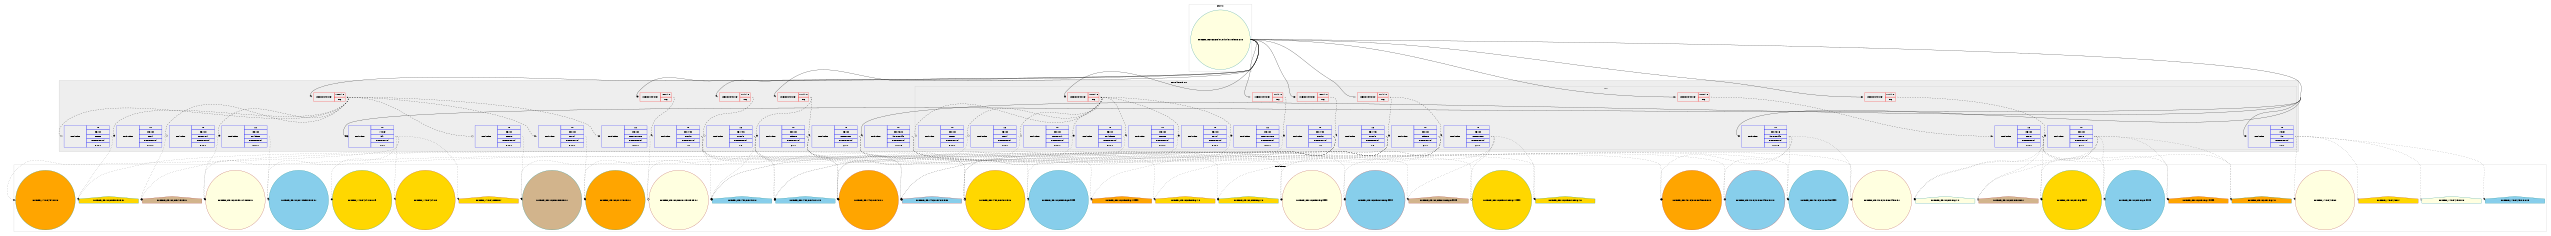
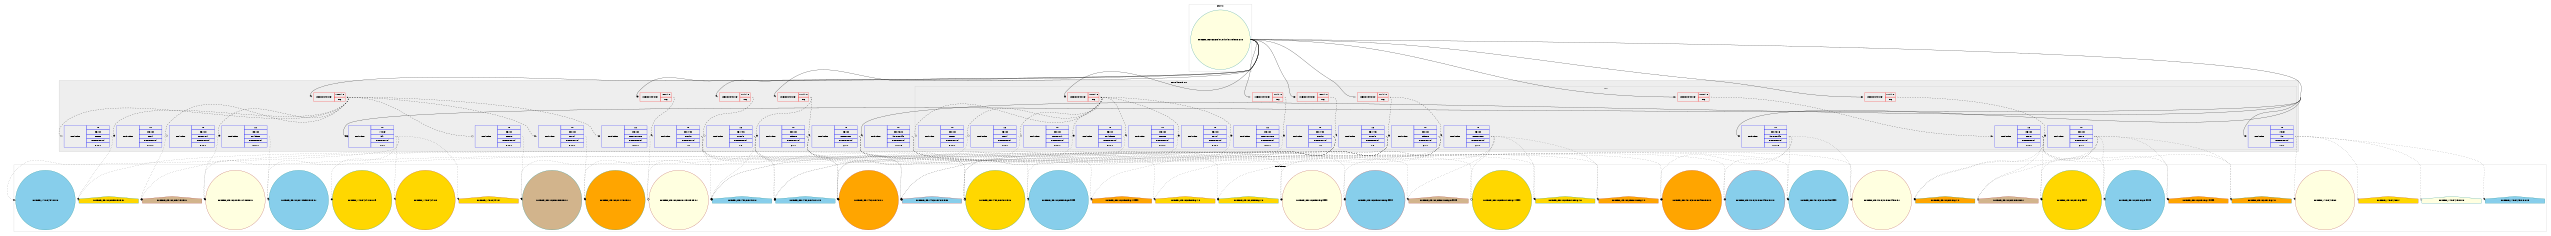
(45, 200) -> (45, 200)
(489, 200) -> (489, 200)
(995, 200) -> (995, 200)
none -> (1629, 200)
(1945, 200) -> (1945, 200)
